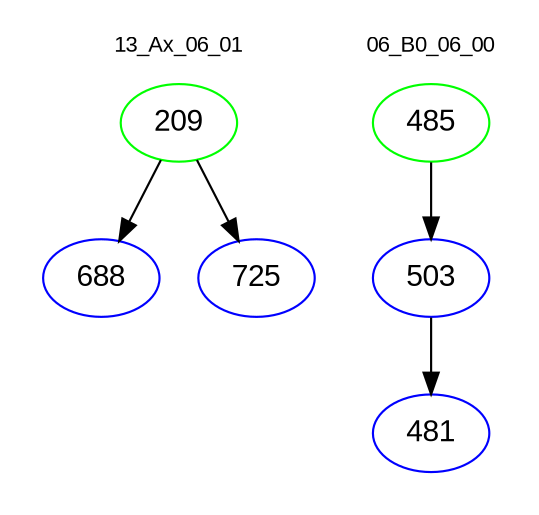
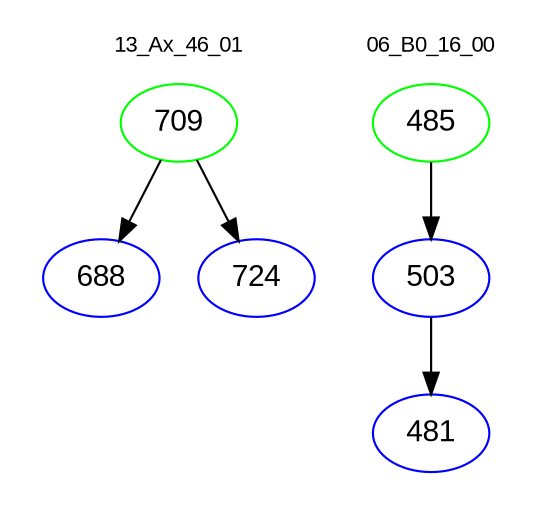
(179, 46) -> (179, 46)
(431, 46) -> (431, 46)
(179, 123) -> (179, 123)
(257, 278) -> (257, 278)
